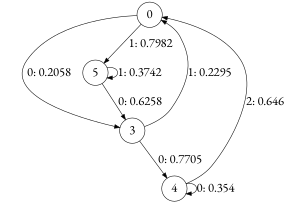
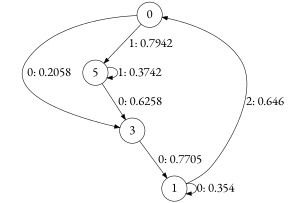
(154, 44) -> (154, 44)
(186, 80) -> none
(174, 189) -> (174, 189)
